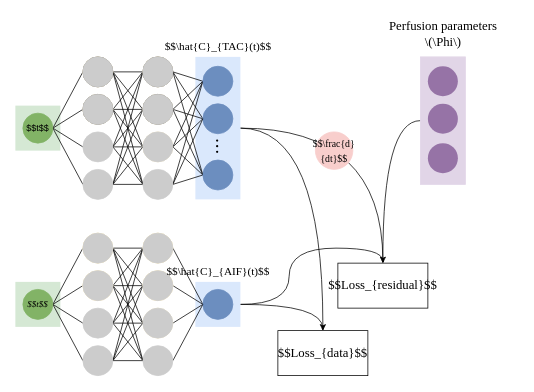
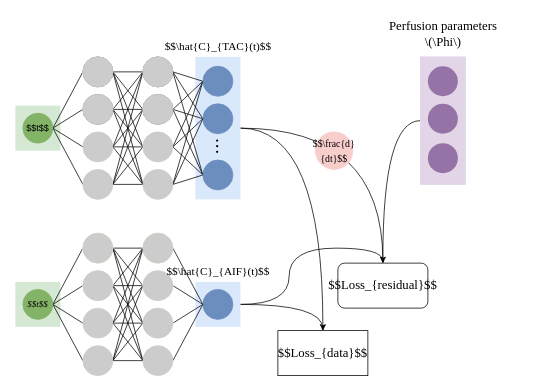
(383, 285) -> (383, 285)
